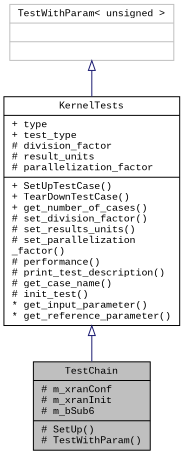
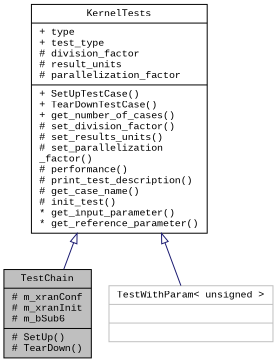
(92, 84) -> (173, 264)
(92, 440) -> (48, 348)
